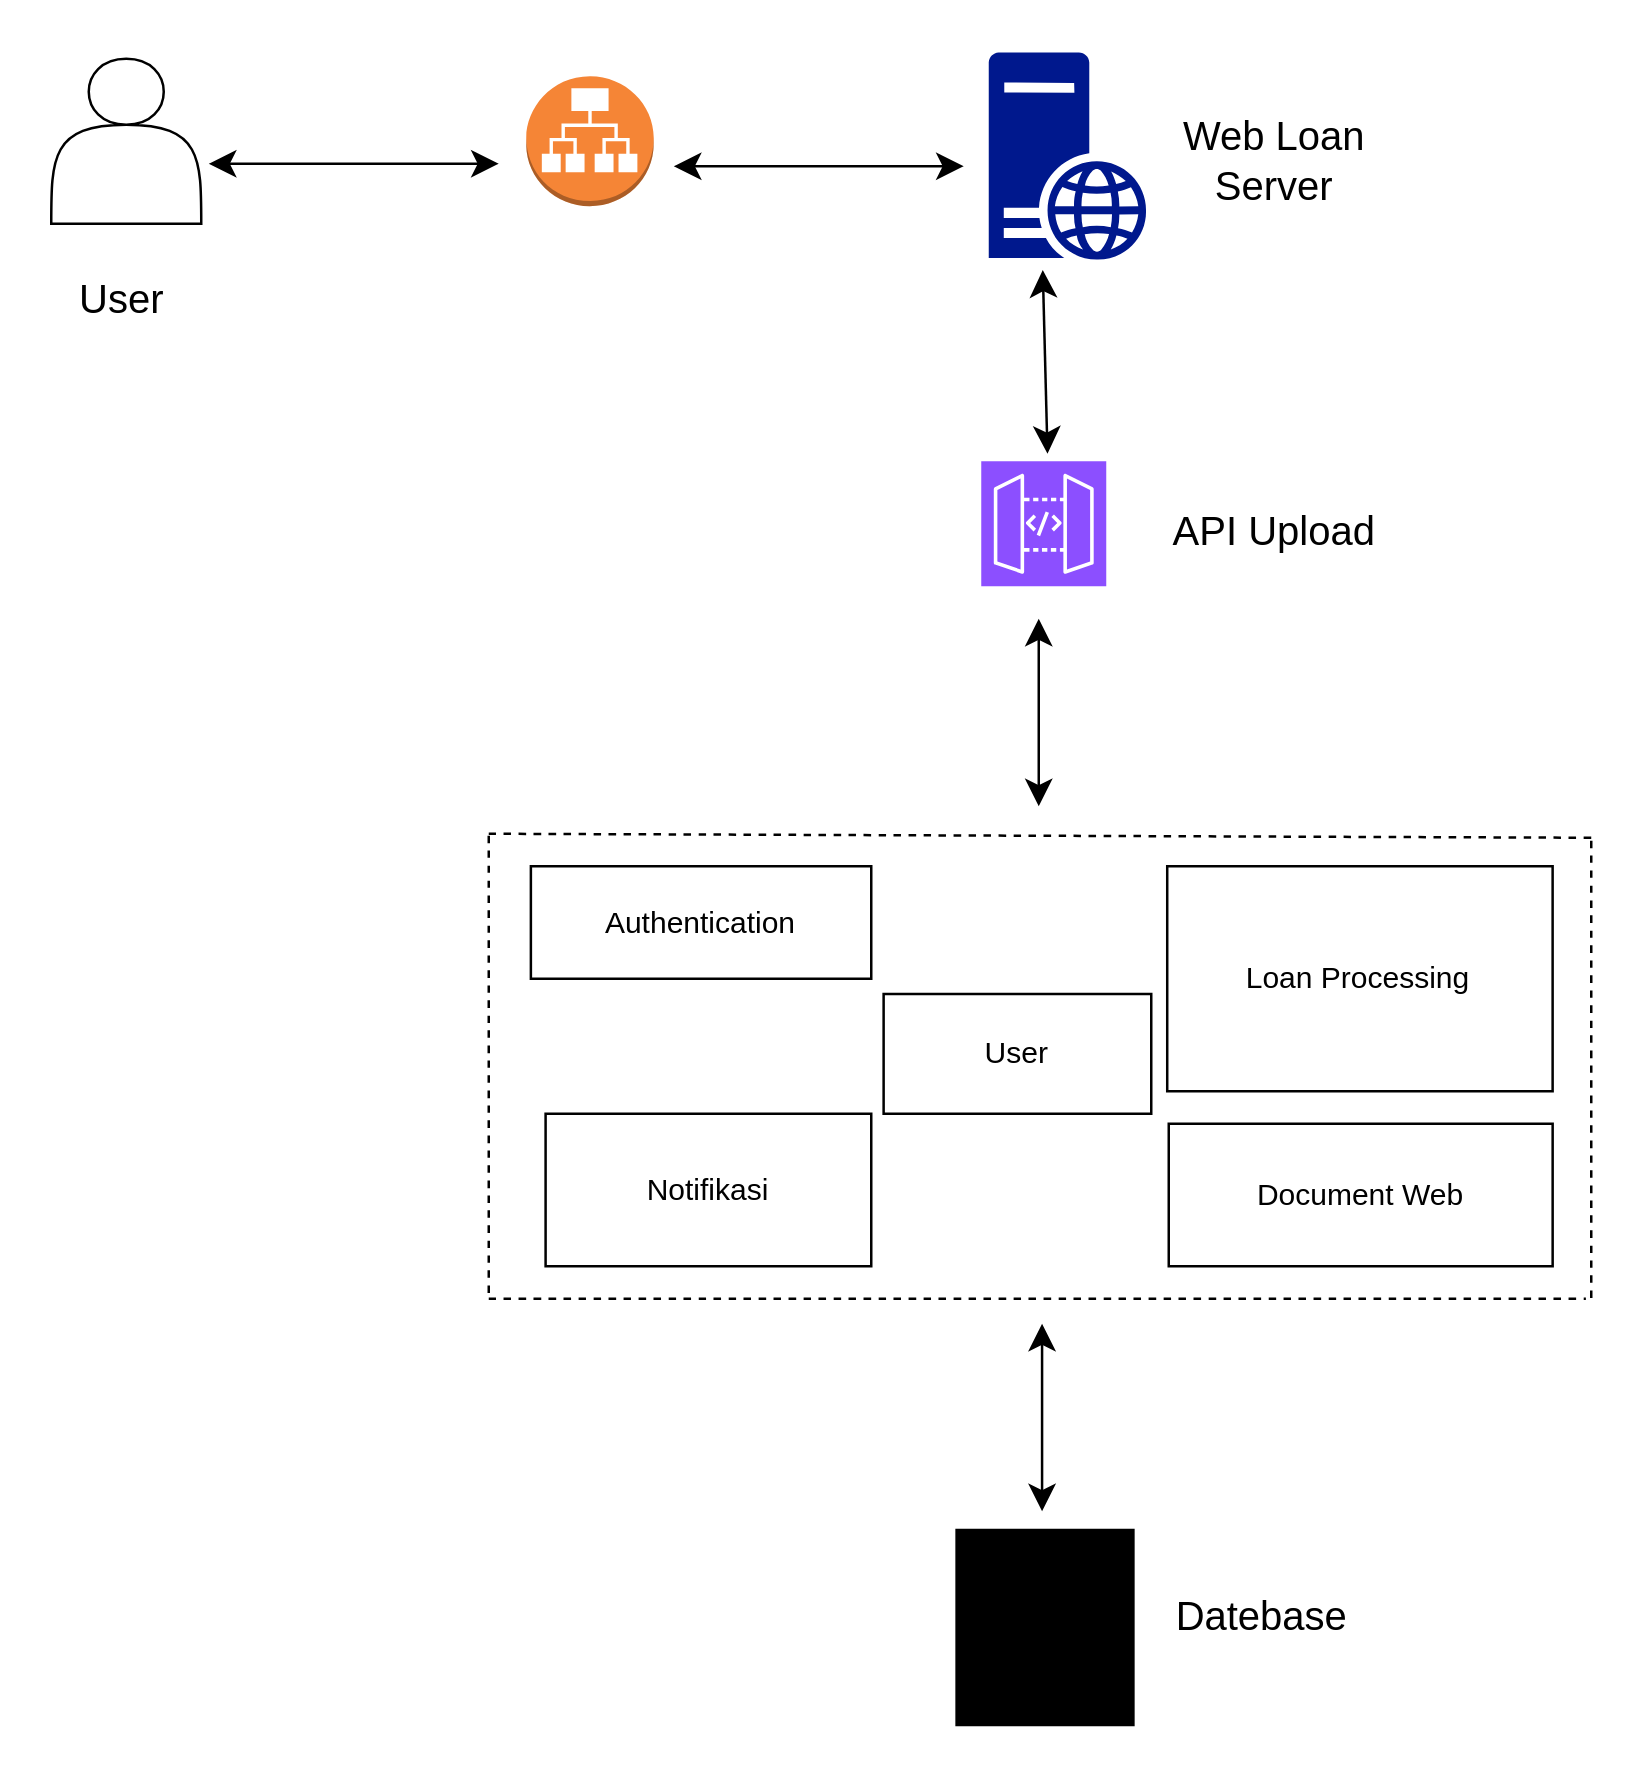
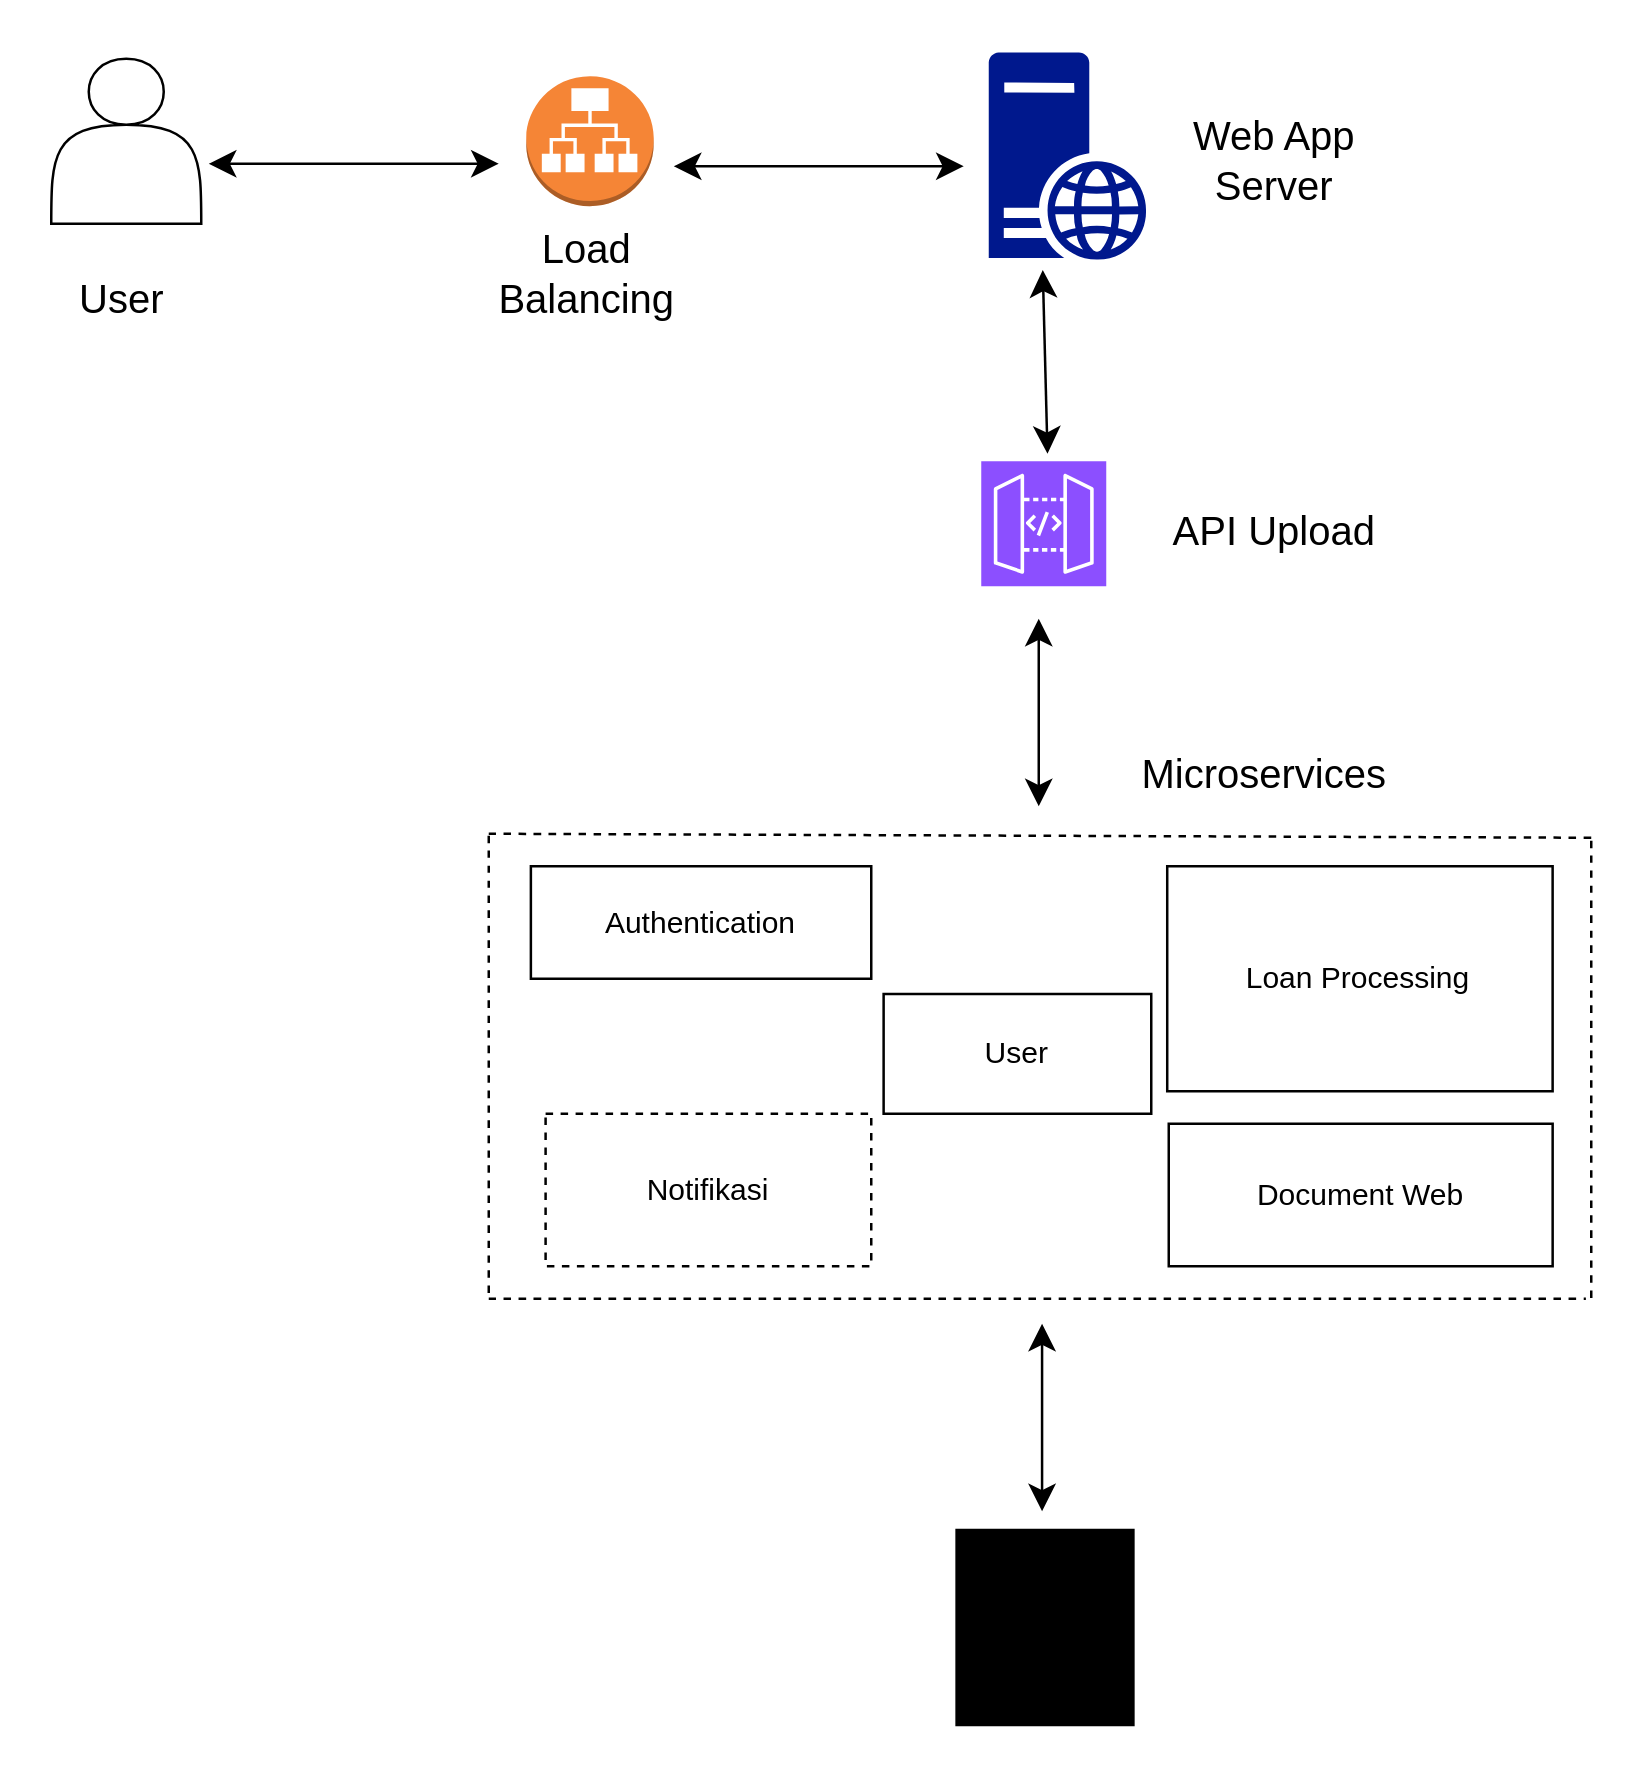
(1275, 161) -> (1275, 161)
none -> (585, 273)
none -> (1264, 773)
(708, 1190) -> (708, 1190)
(1261, 1616) -> none
